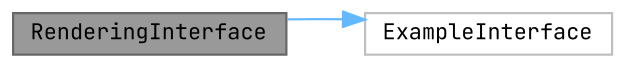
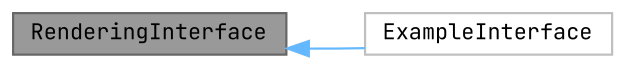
(315, 19) -> (337, 49)
